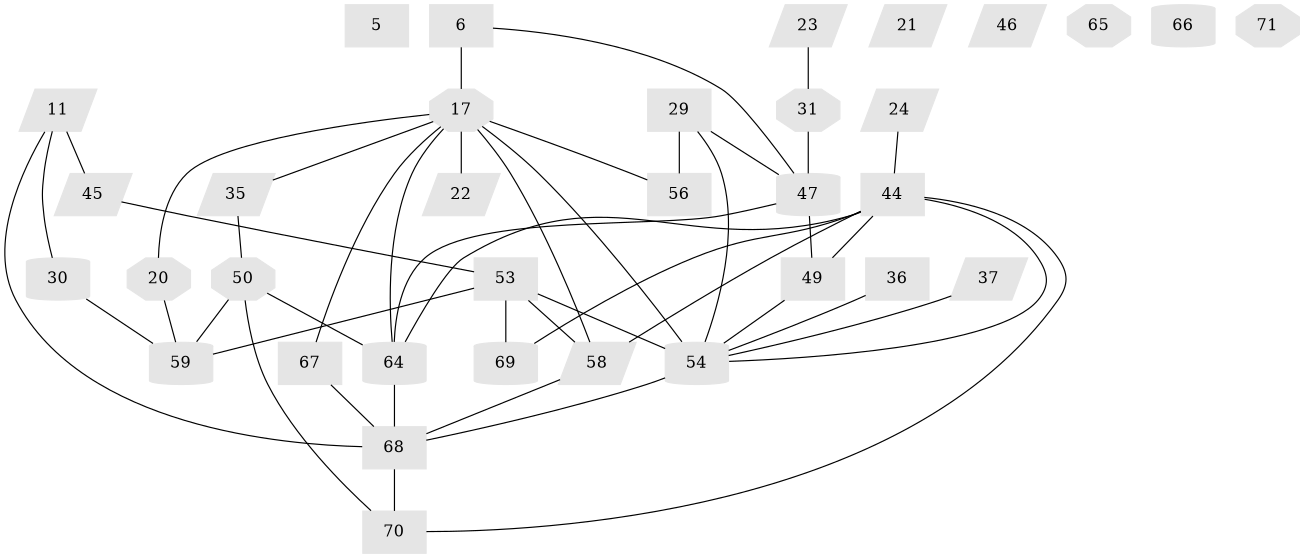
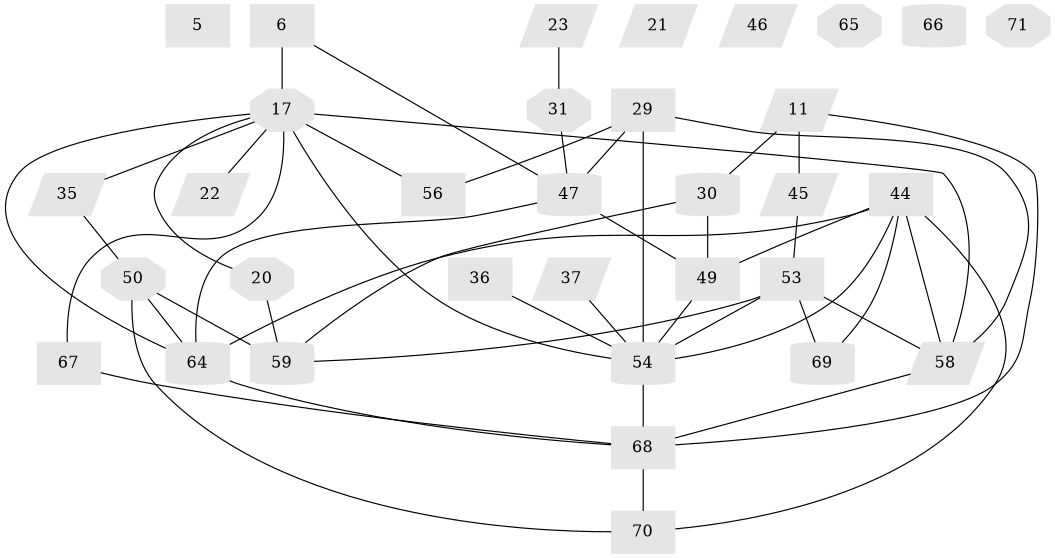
(900, 110) -> none
none -> (938, 146)
none -> (708, 242)
